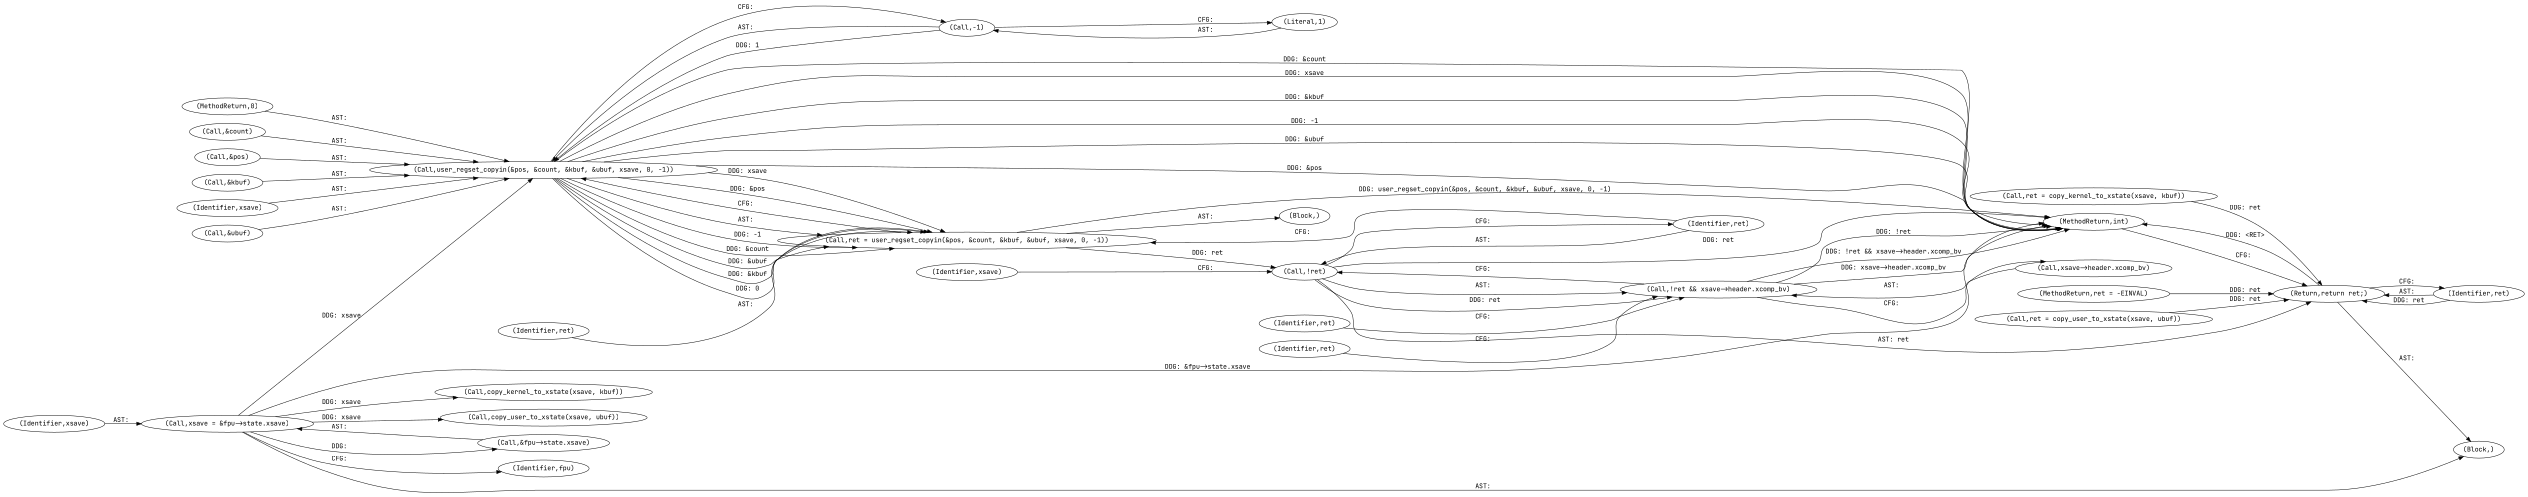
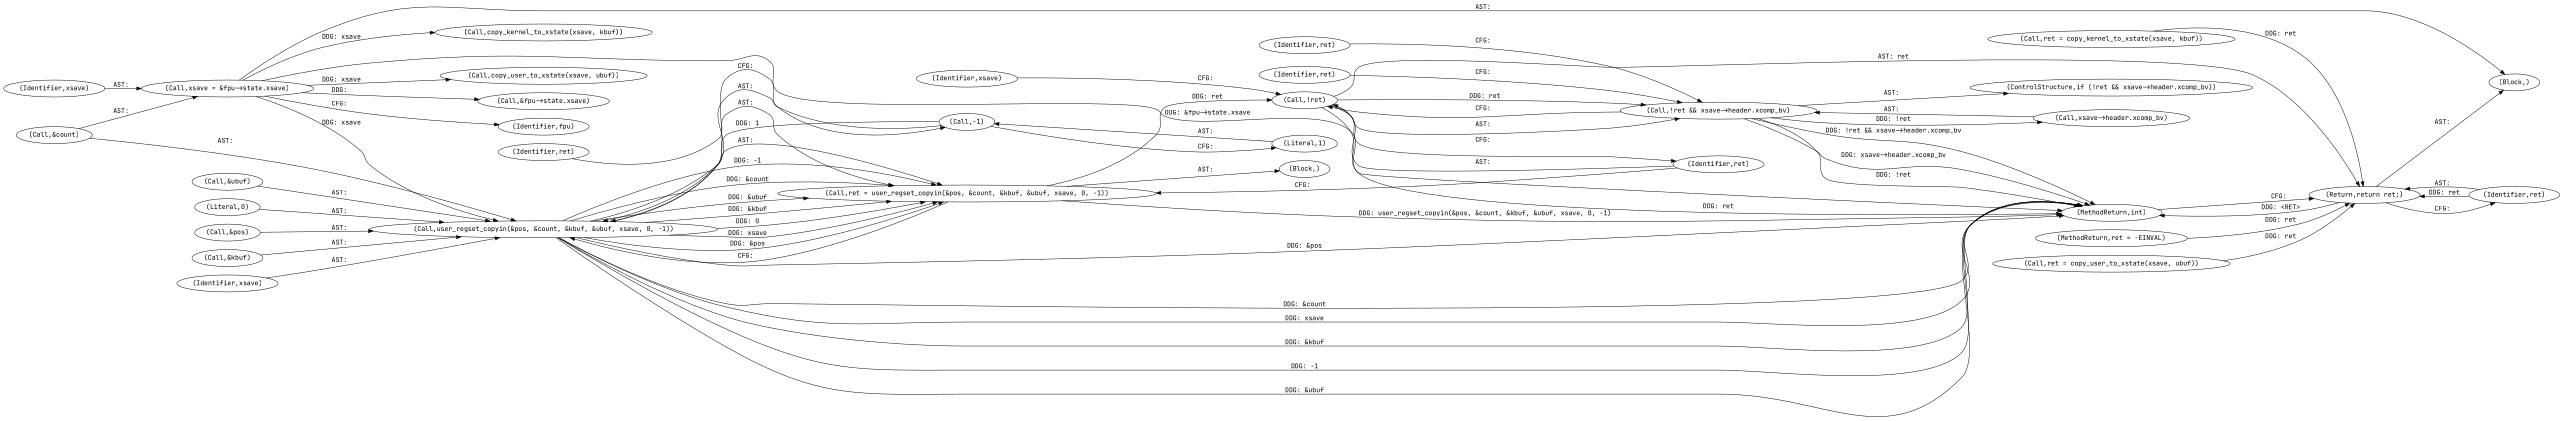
none -> (2111, 88)
(227, 106) -> (227, 207)
(1894, 303) -> (1894, 119)
(392, 435) -> (136, 113)
